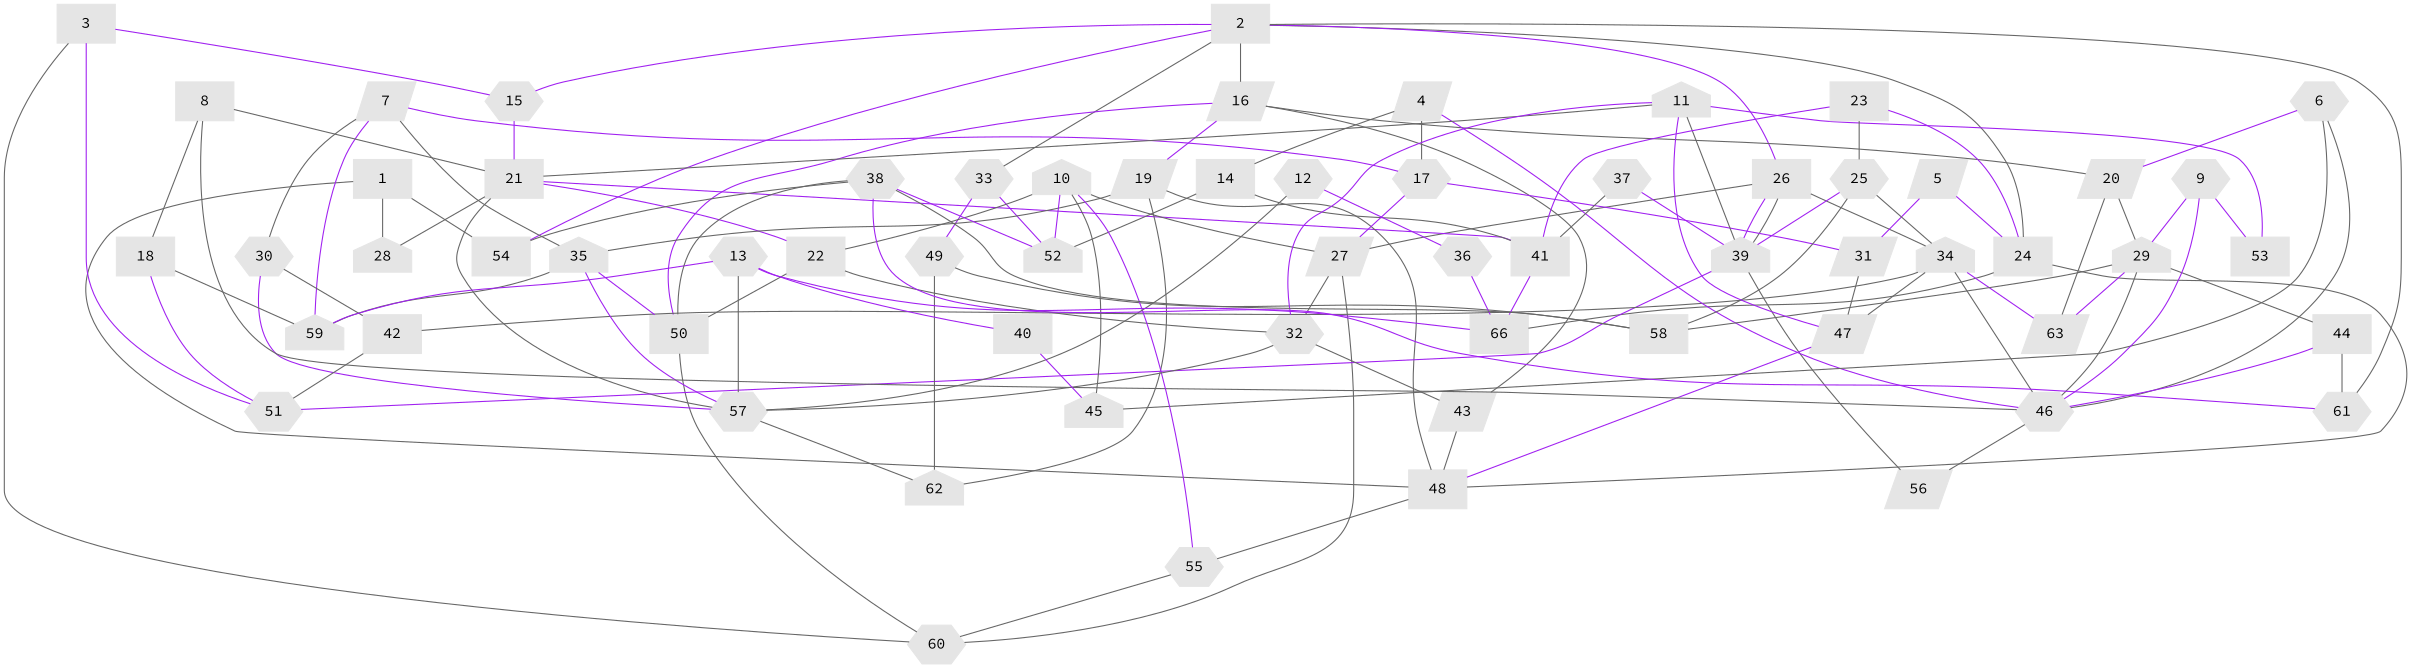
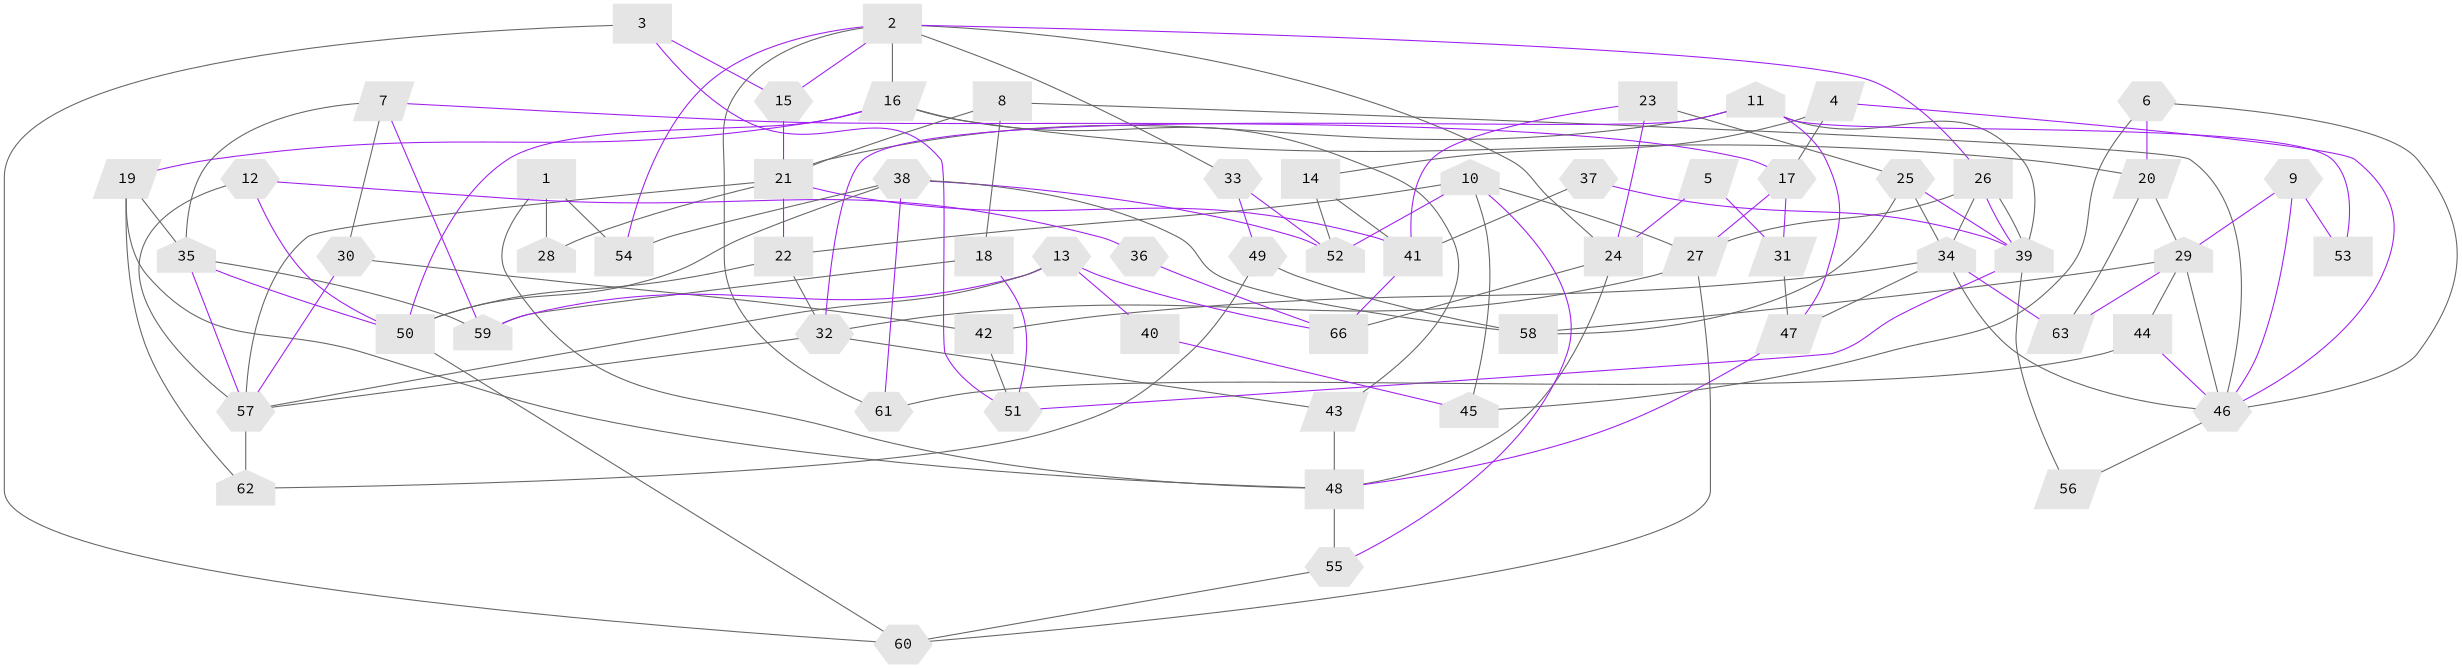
none -> (301, 269)
